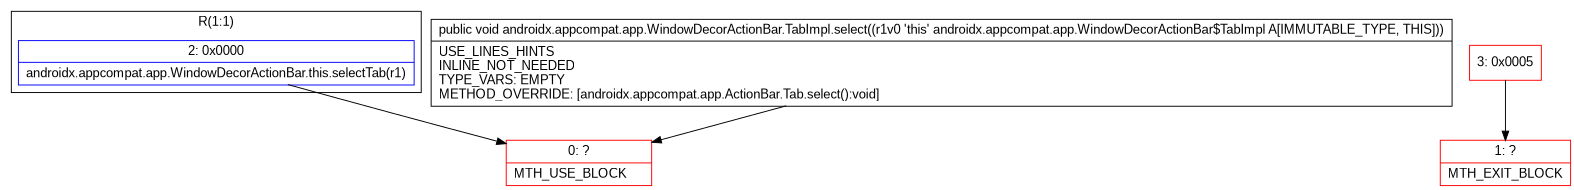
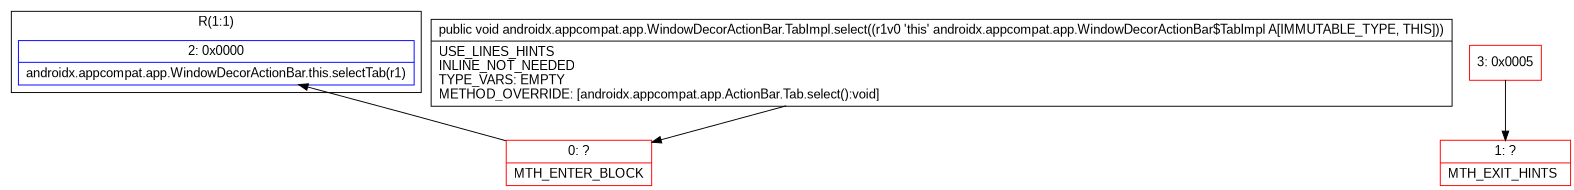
(392, 113) -> (407, 114)
(570, 174) -> (579, 174)
(1505, 174) -> (1503, 174)
